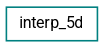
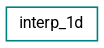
(52, 24) -> (52, 24)
